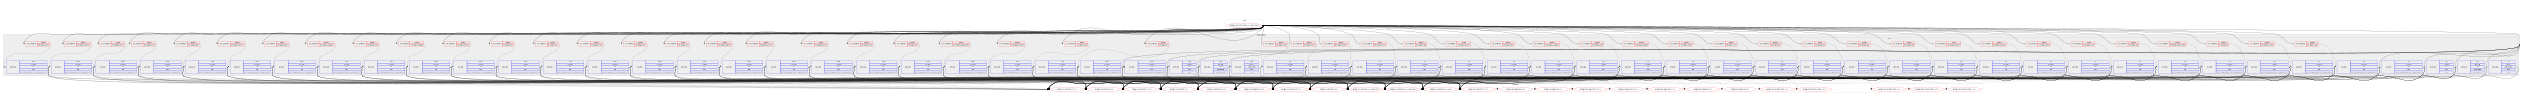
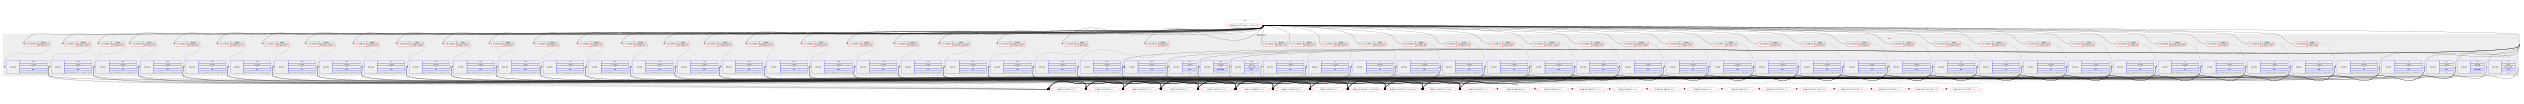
none -> (1852, 89)
